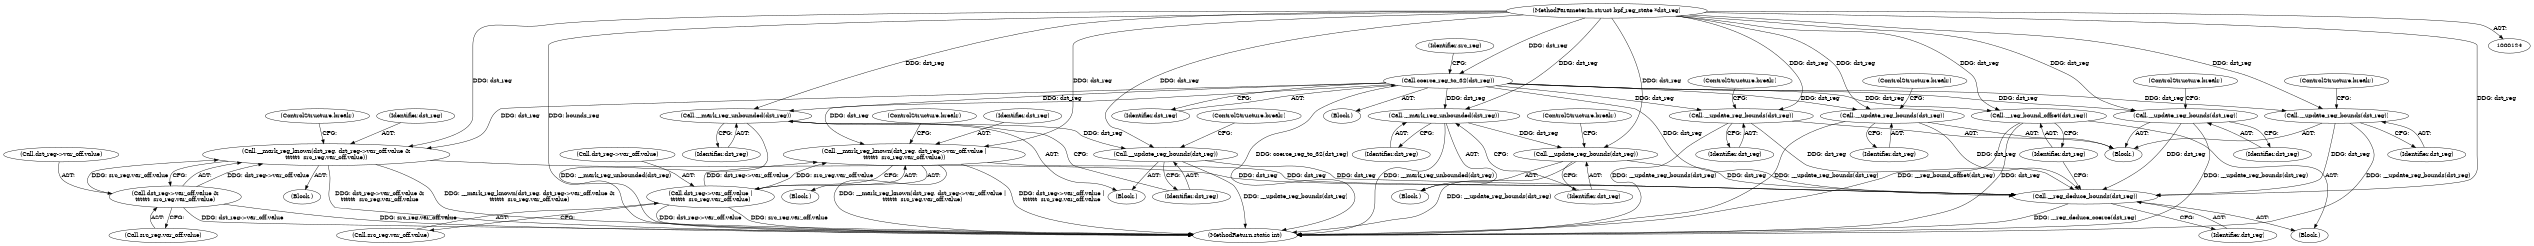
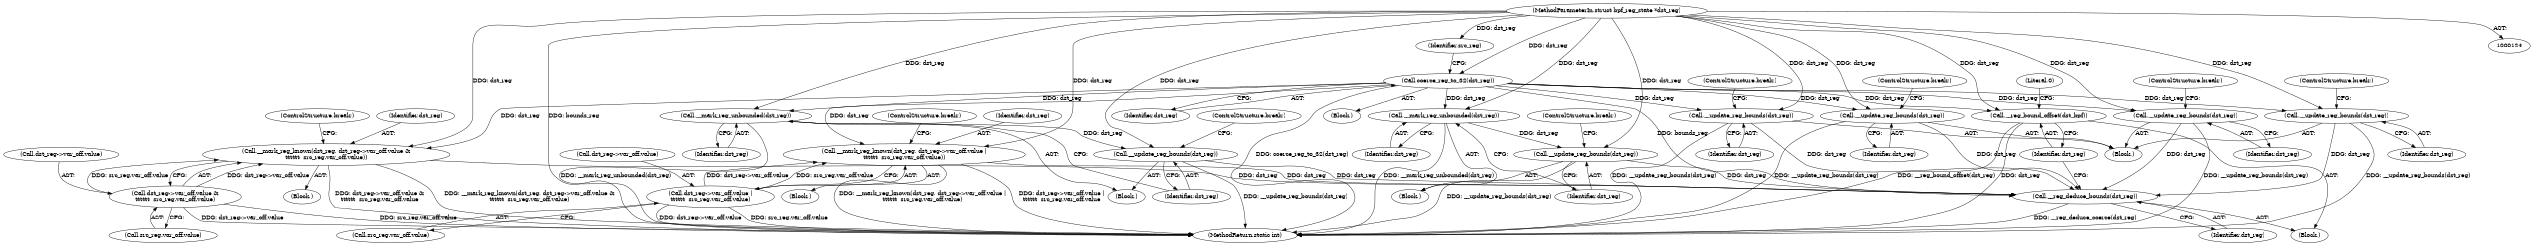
(2315, 29) -> (1494, 20)
none -> (2040, 81)
(2039, 116) -> (2039, 116)
(1683, 134) -> (1683, 134)
